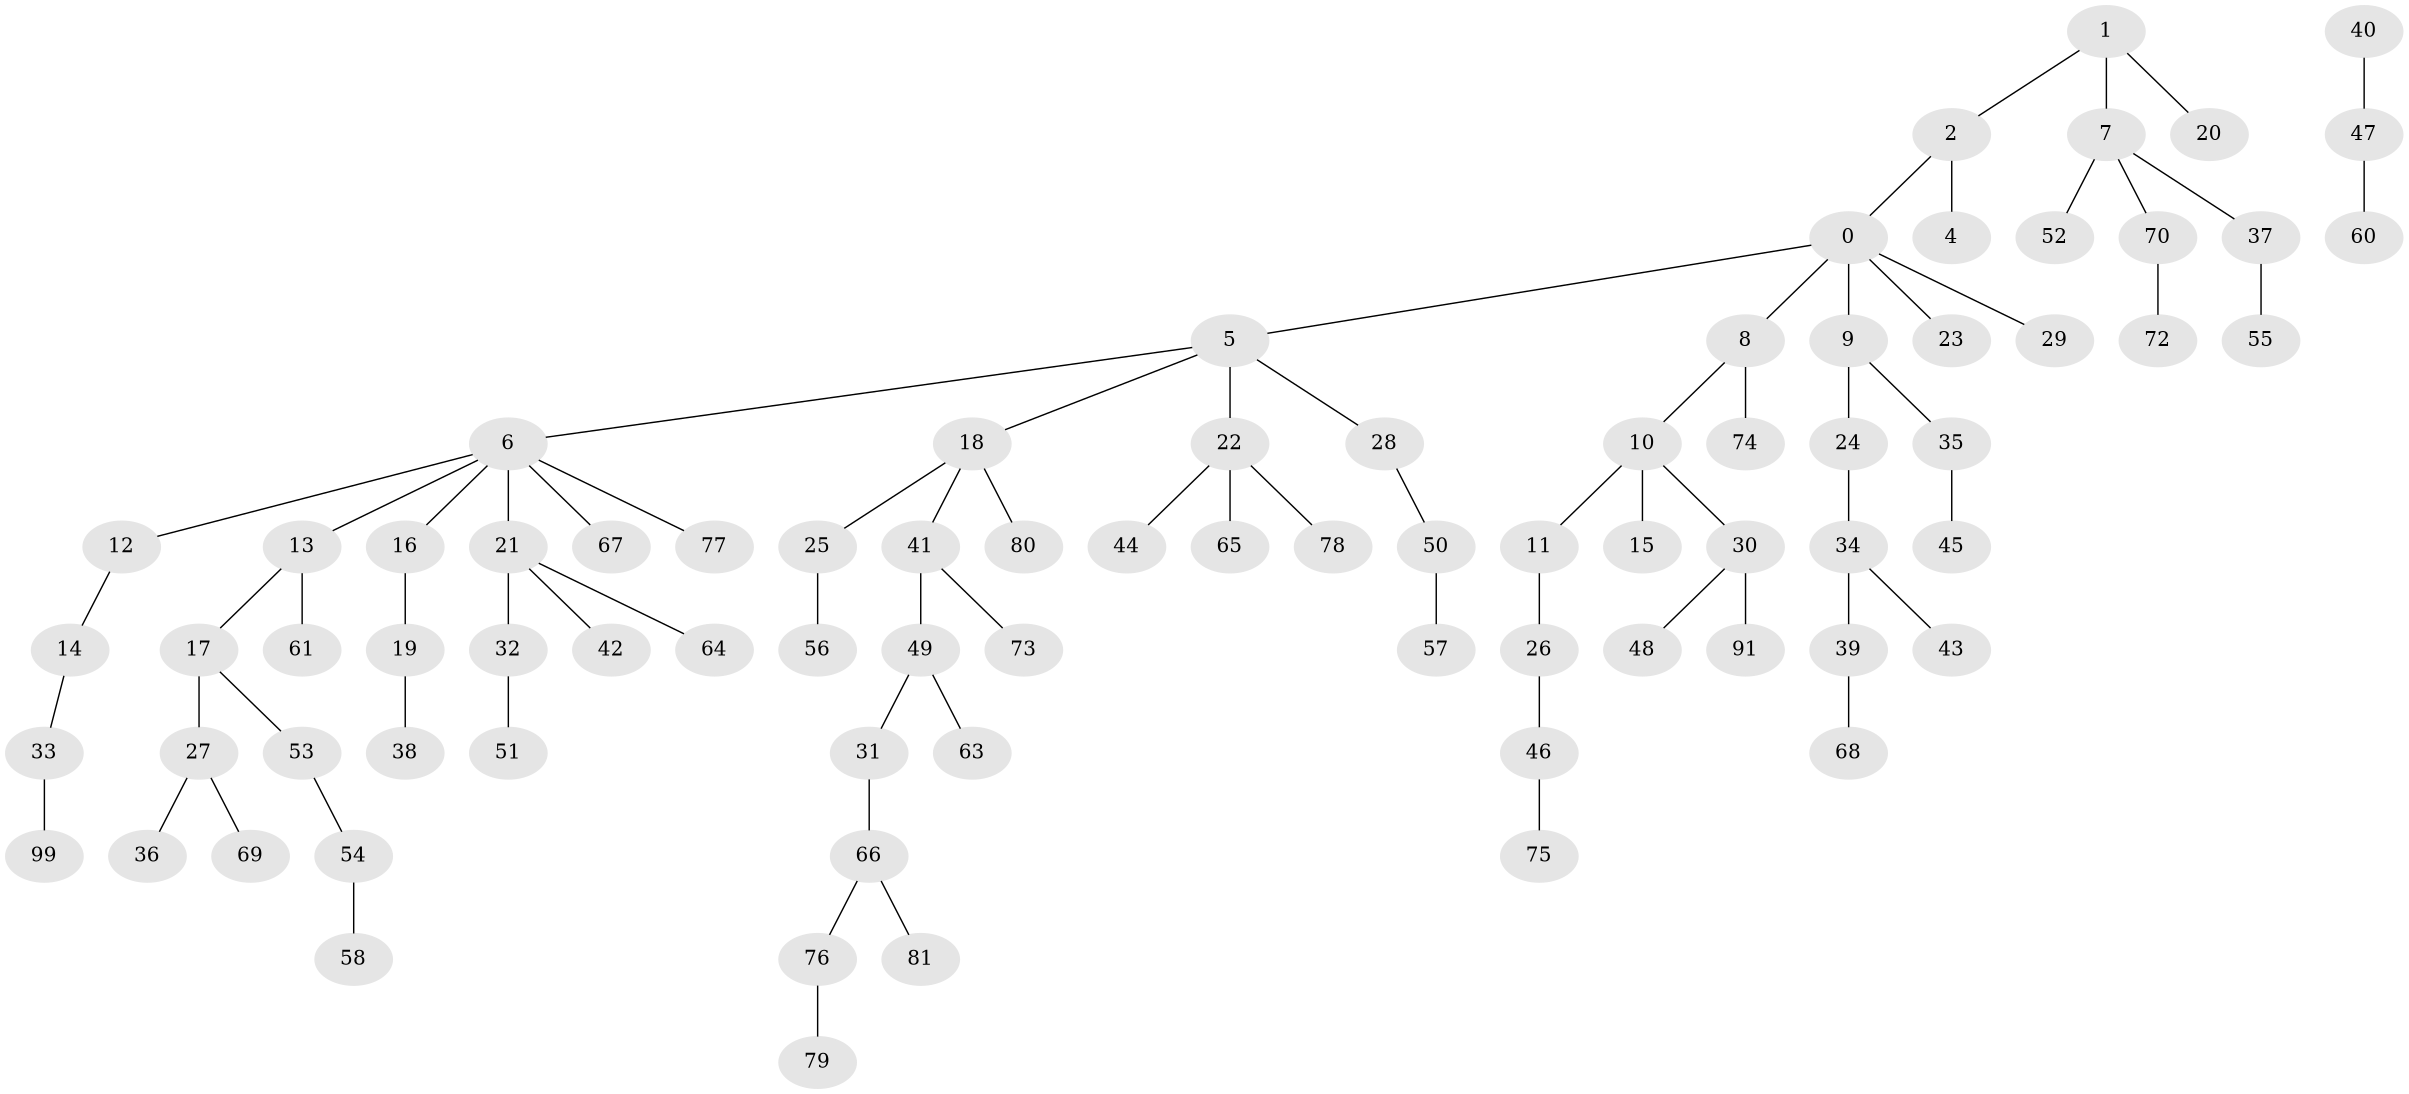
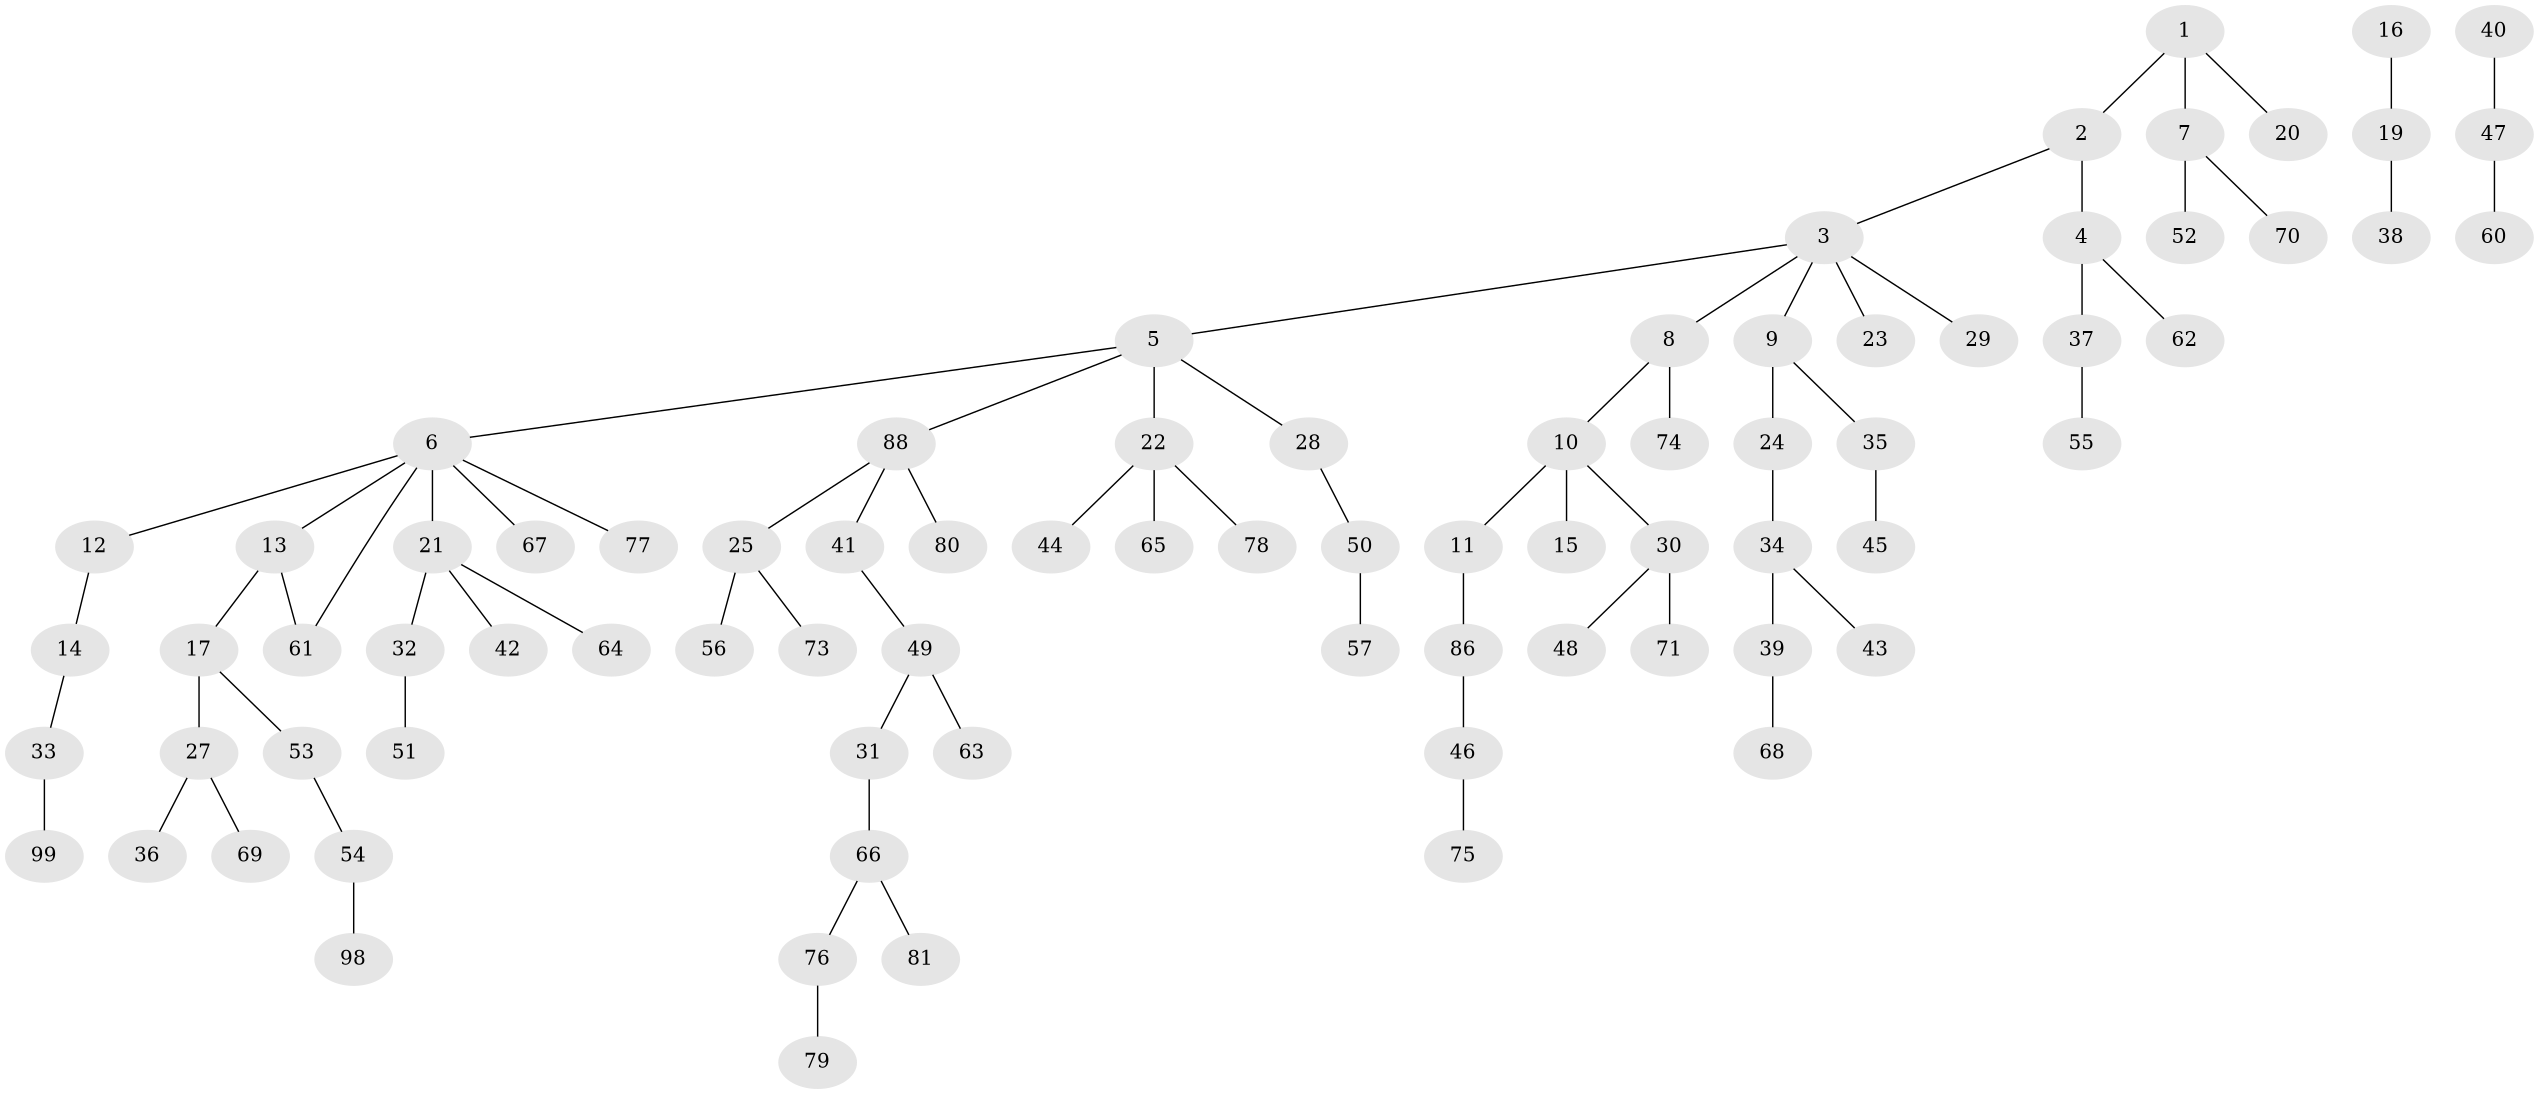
(2184, 186) -> (2082, 289)
(1849, 238) -> (1824, 238)
(2158, 341) -> none
none -> (2185, 341)
(972, 444) -> (896, 444)
(457, 495) -> (365, 546)
(972, 598) -> (780, 599)
(1539, 650) -> (1463, 650)
(1746, 650) -> (1670, 650)
(354, 959) -> (354, 959)
